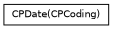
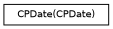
(56, 15) -> (56, 15)
